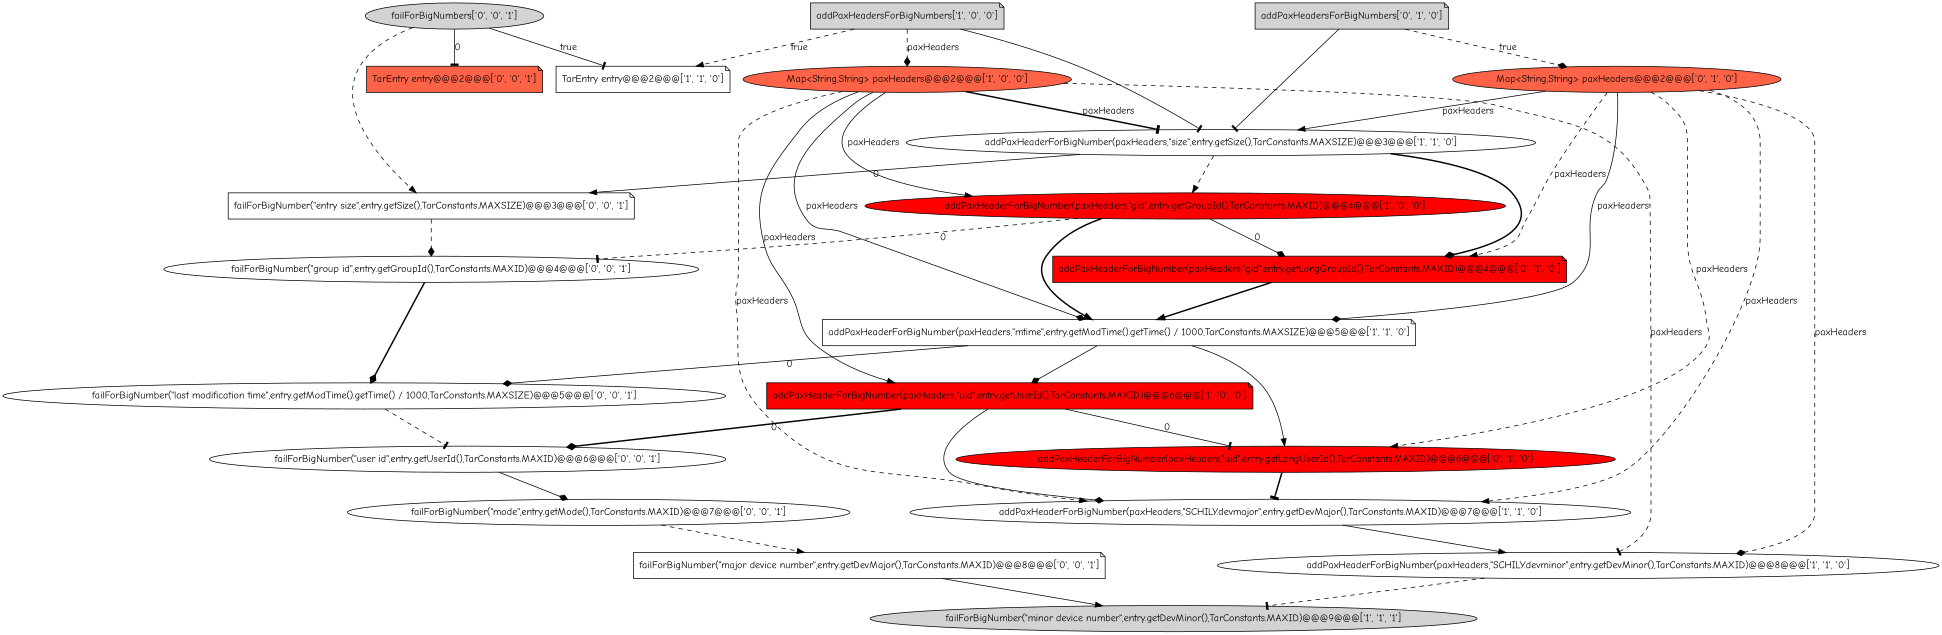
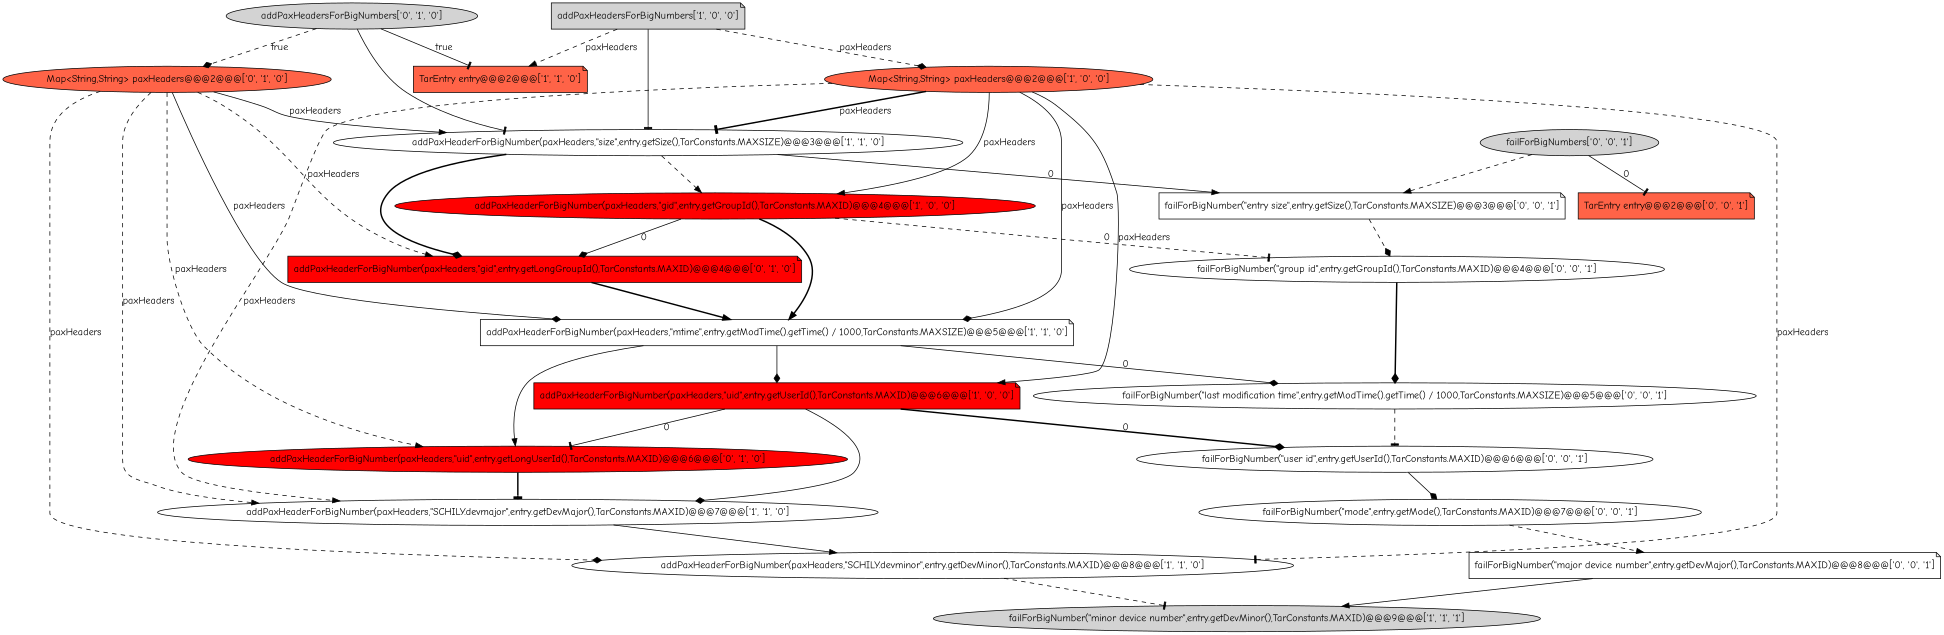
(1352, 16) -> (352, 16)
(545, 47) -> (424, 47)
(800, 48) -> (612, 48)
(643, 79) -> (500, 79)
